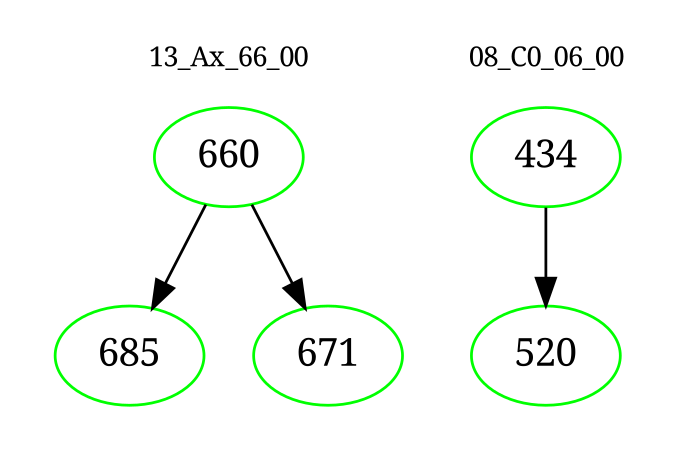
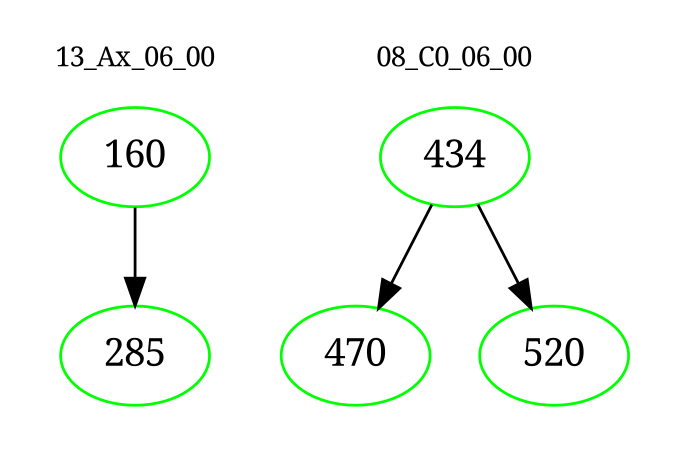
(229, 59) -> (135, 59)
(229, 157) -> (135, 157)
(130, 356) -> (135, 356)
(328, 356) -> none
none -> (356, 356)
